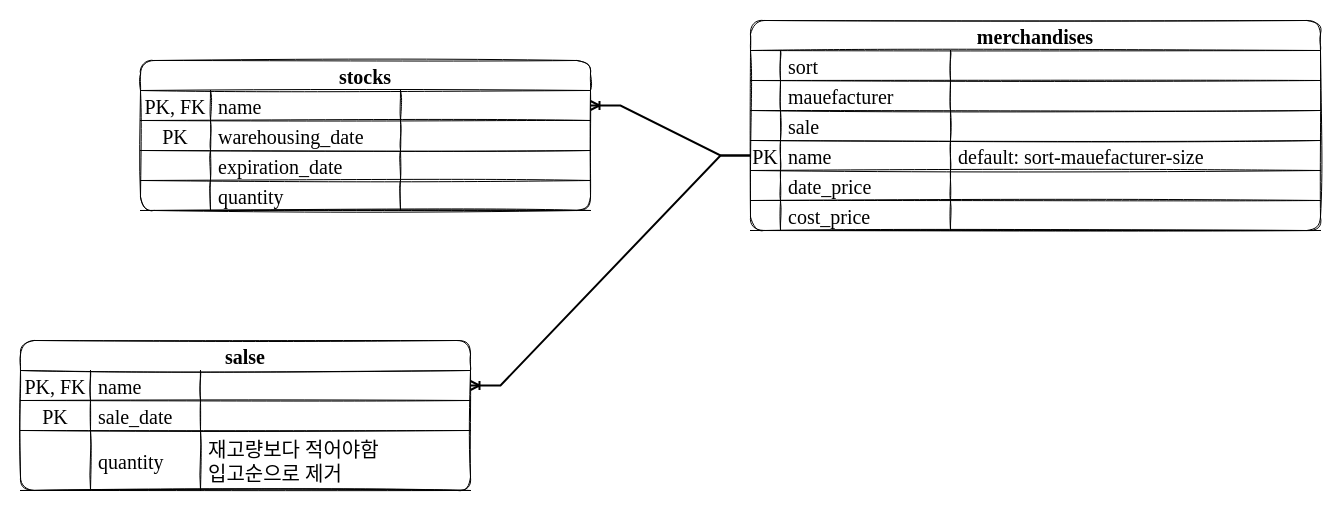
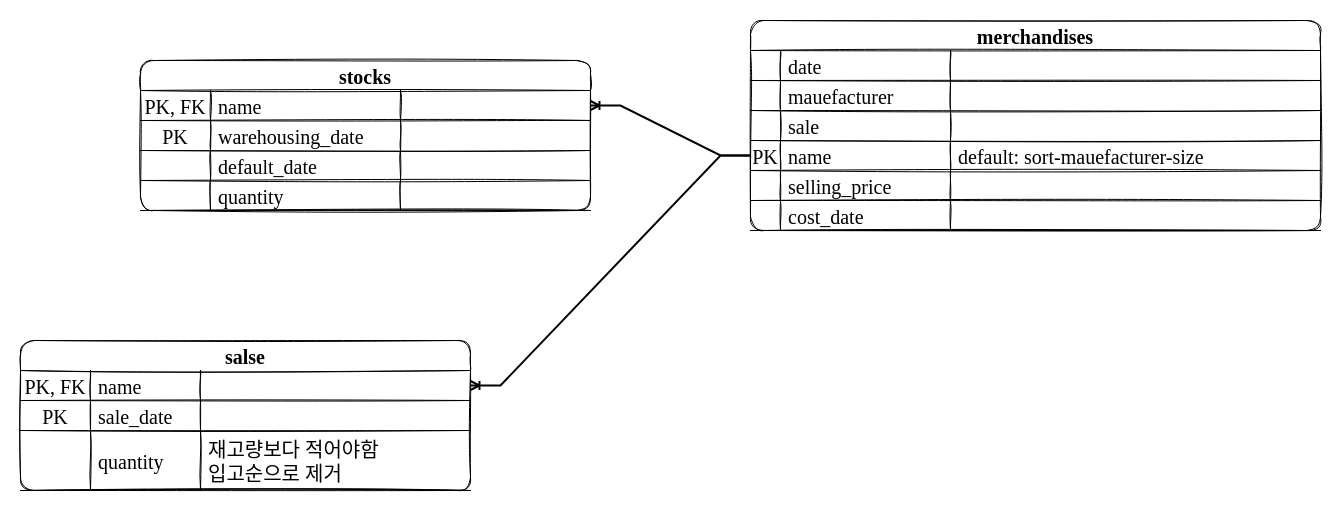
(810, 67) -> (810, 67)
(297, 167) -> (283, 167)
(841, 187) -> (850, 187)
(841, 217) -> (838, 217)
